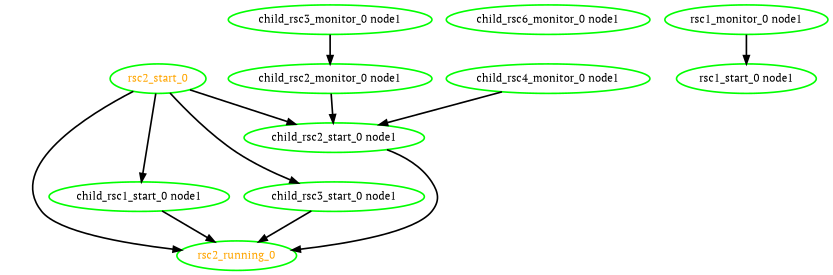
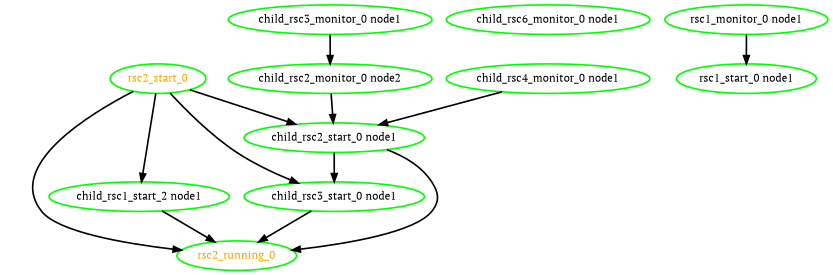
(330, 79) -> (330, 79)
none -> (334, 163)
(139, 197) -> (139, 197)
